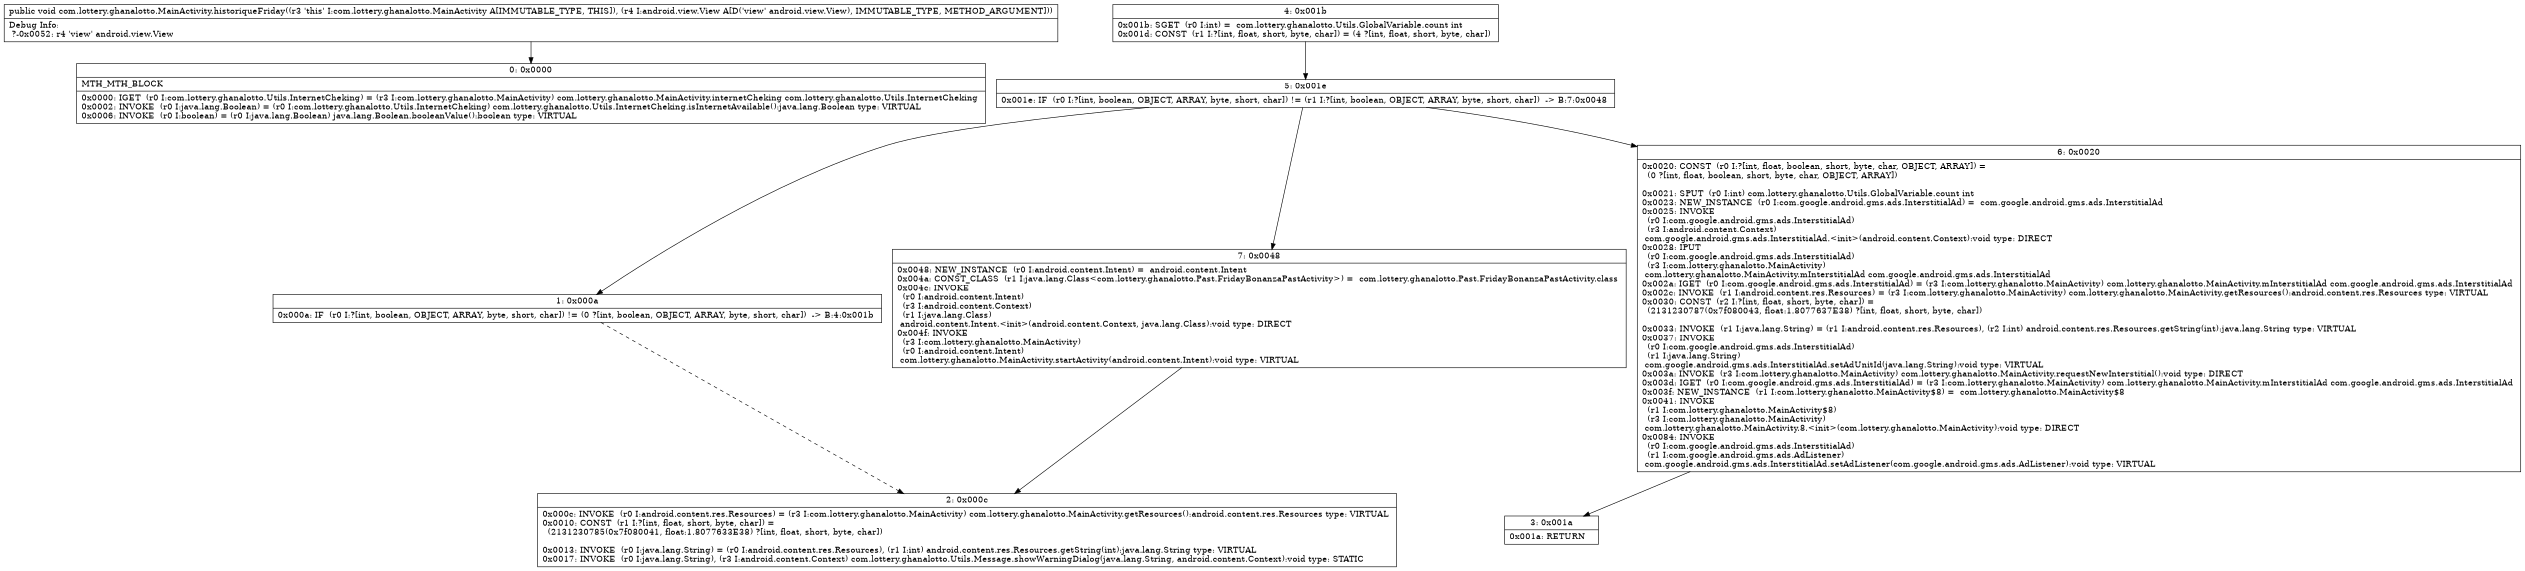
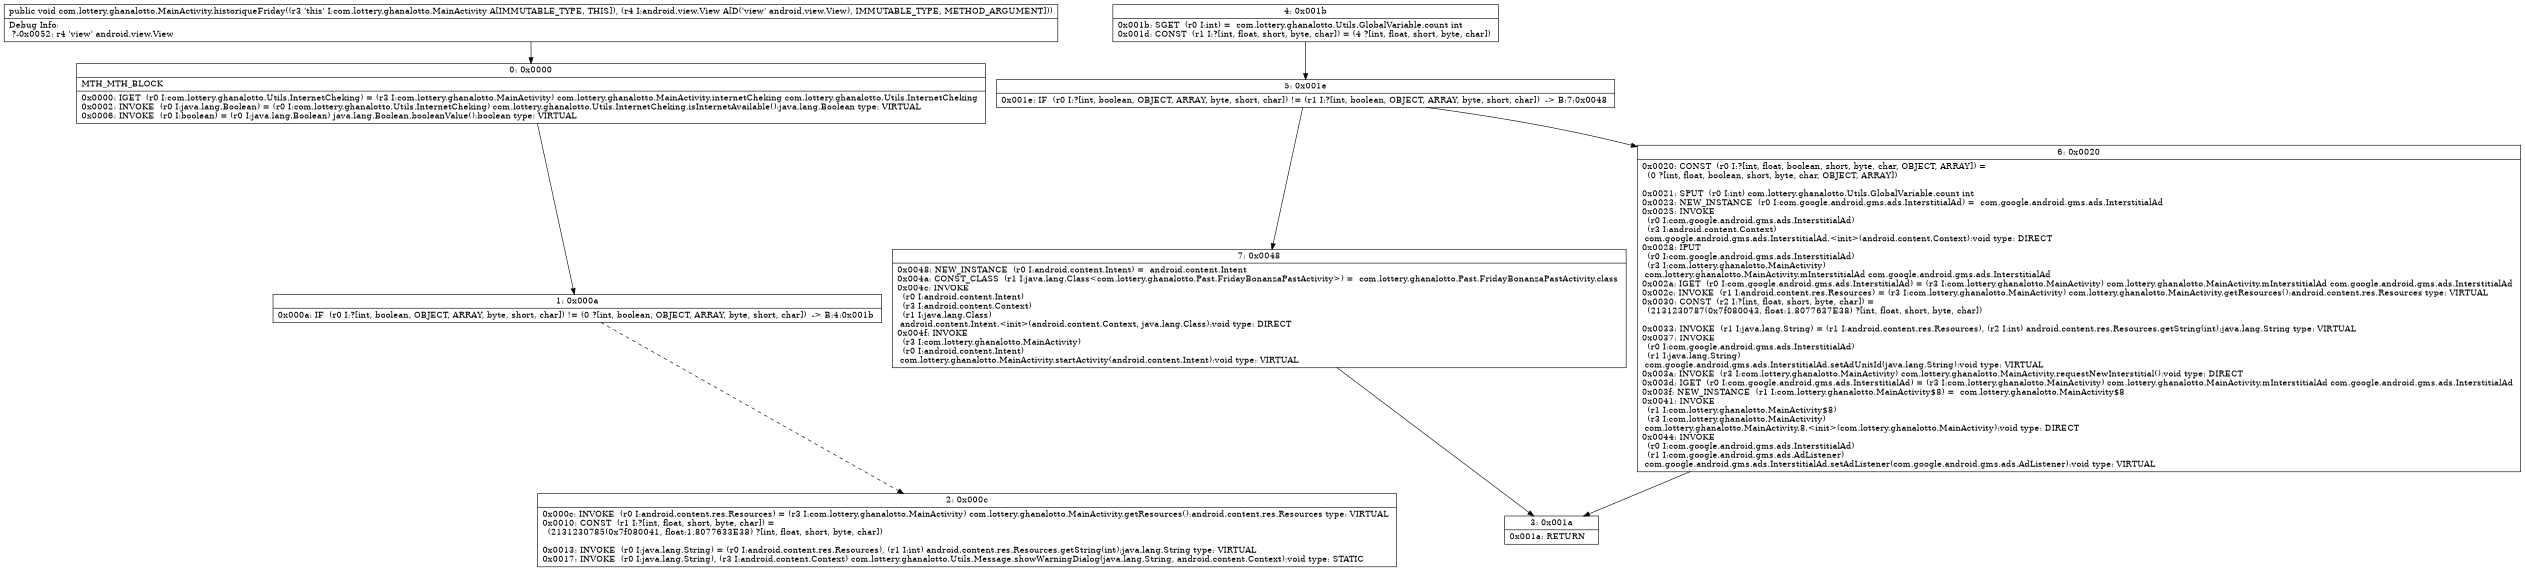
(860, 155) -> (555, 206)
(1101, 429) -> (1433, 440)
(1681, 437) -> (1681, 437)
